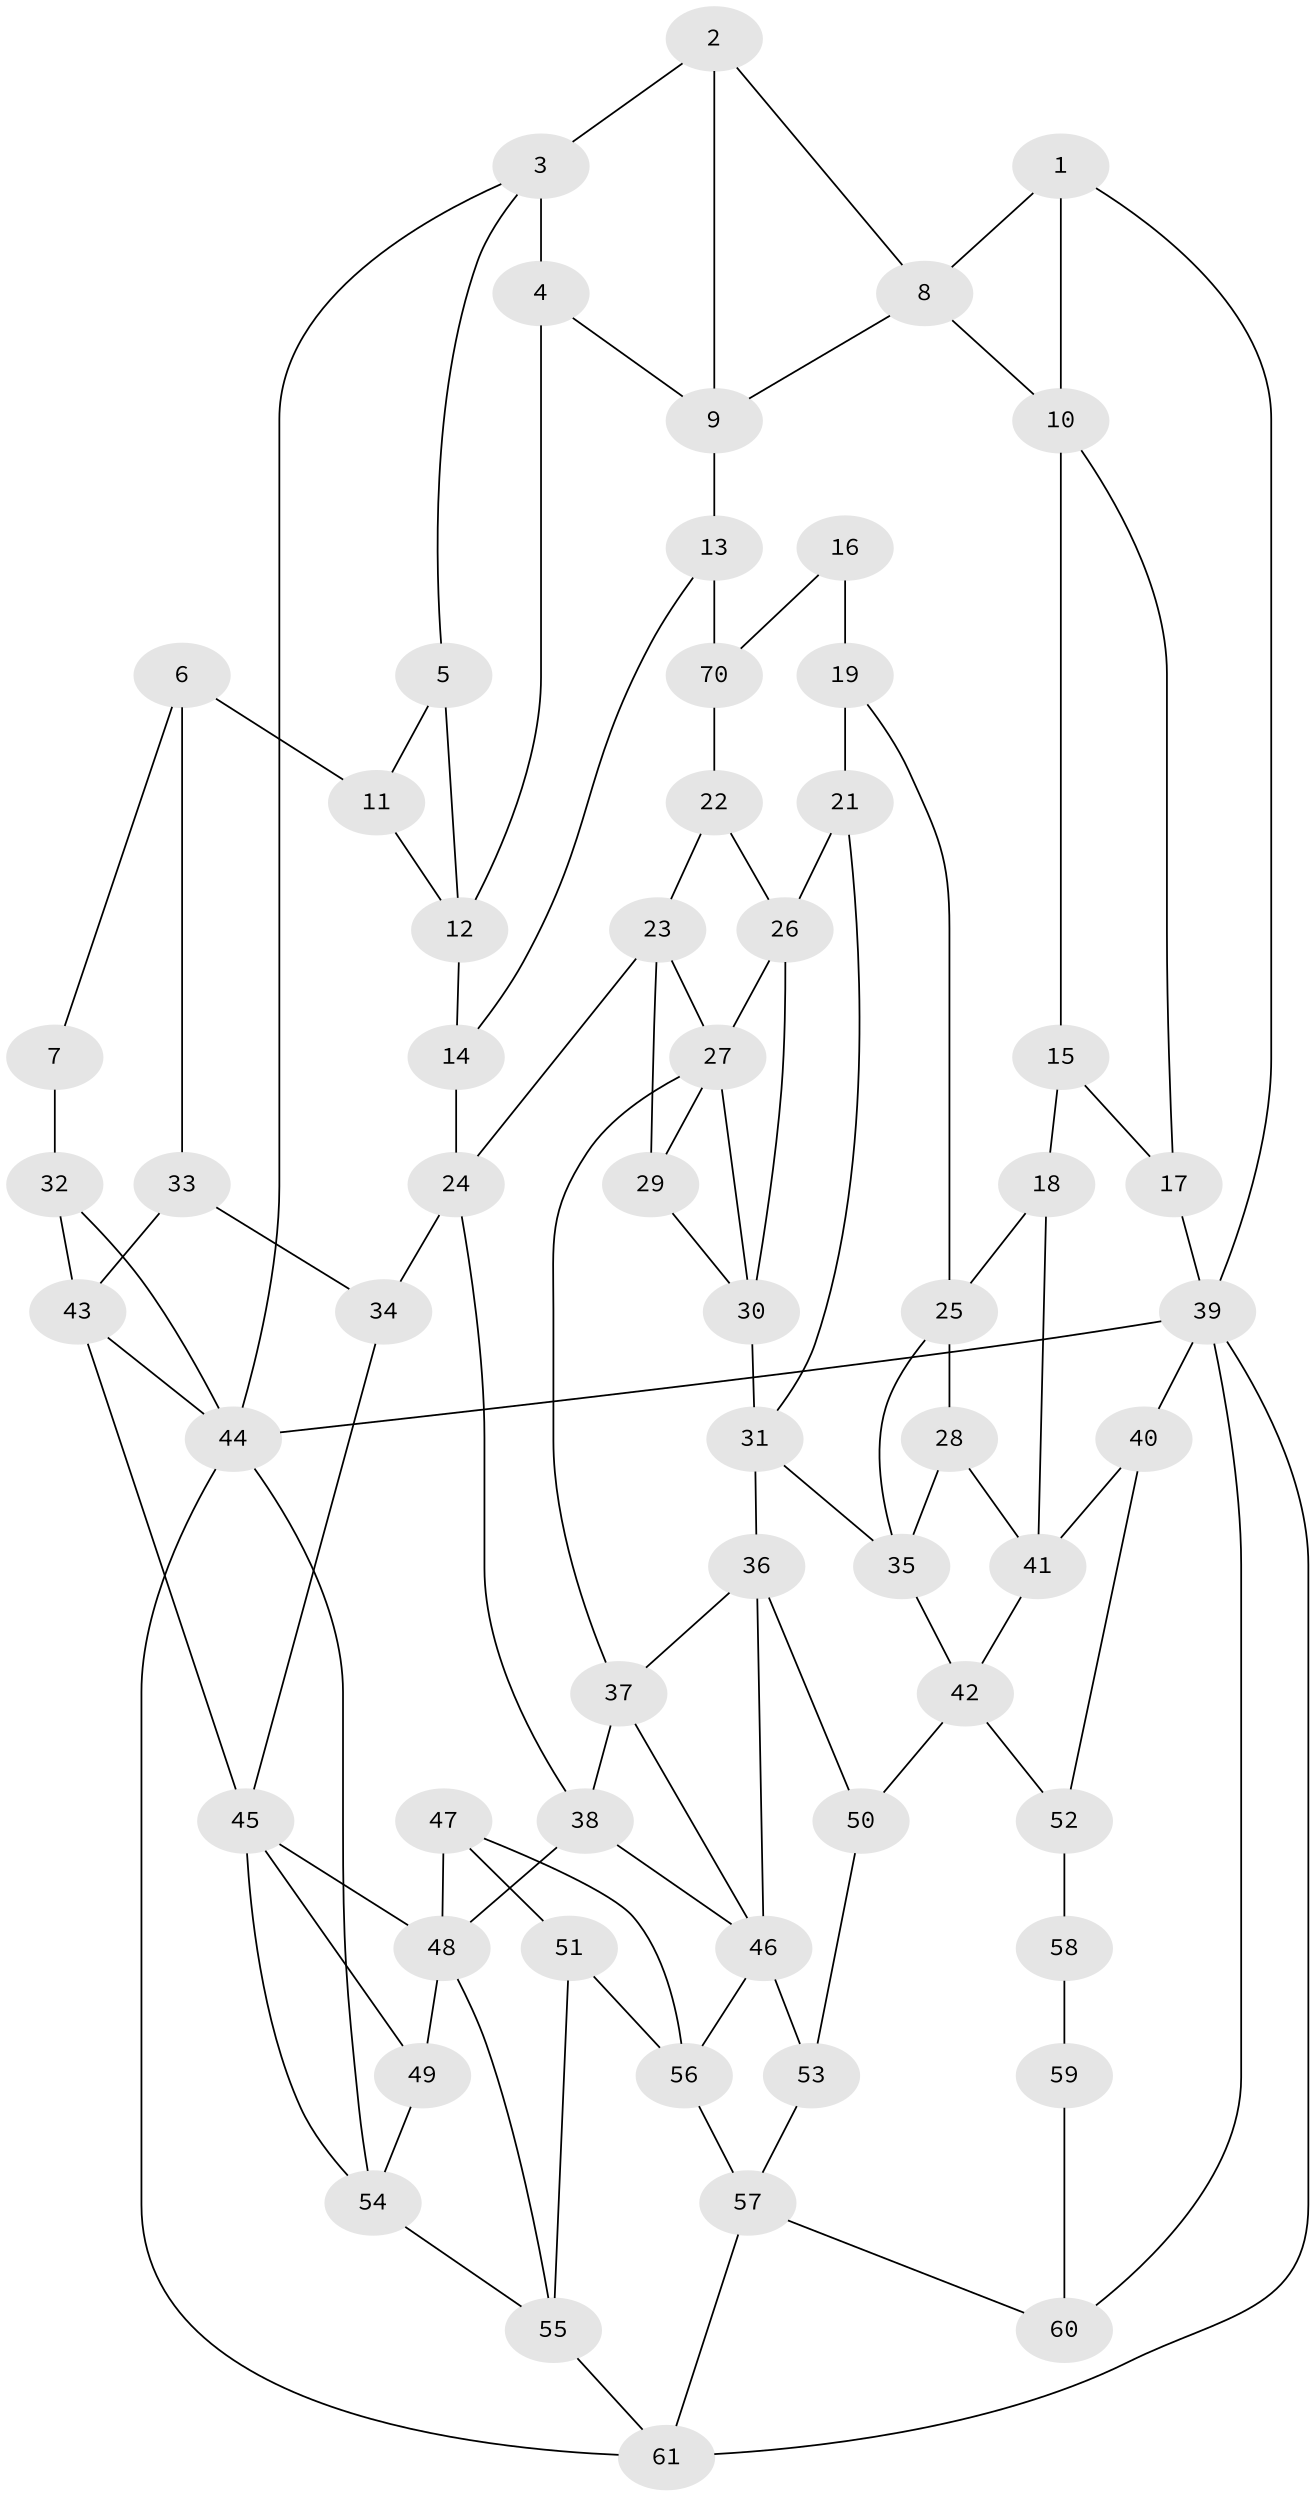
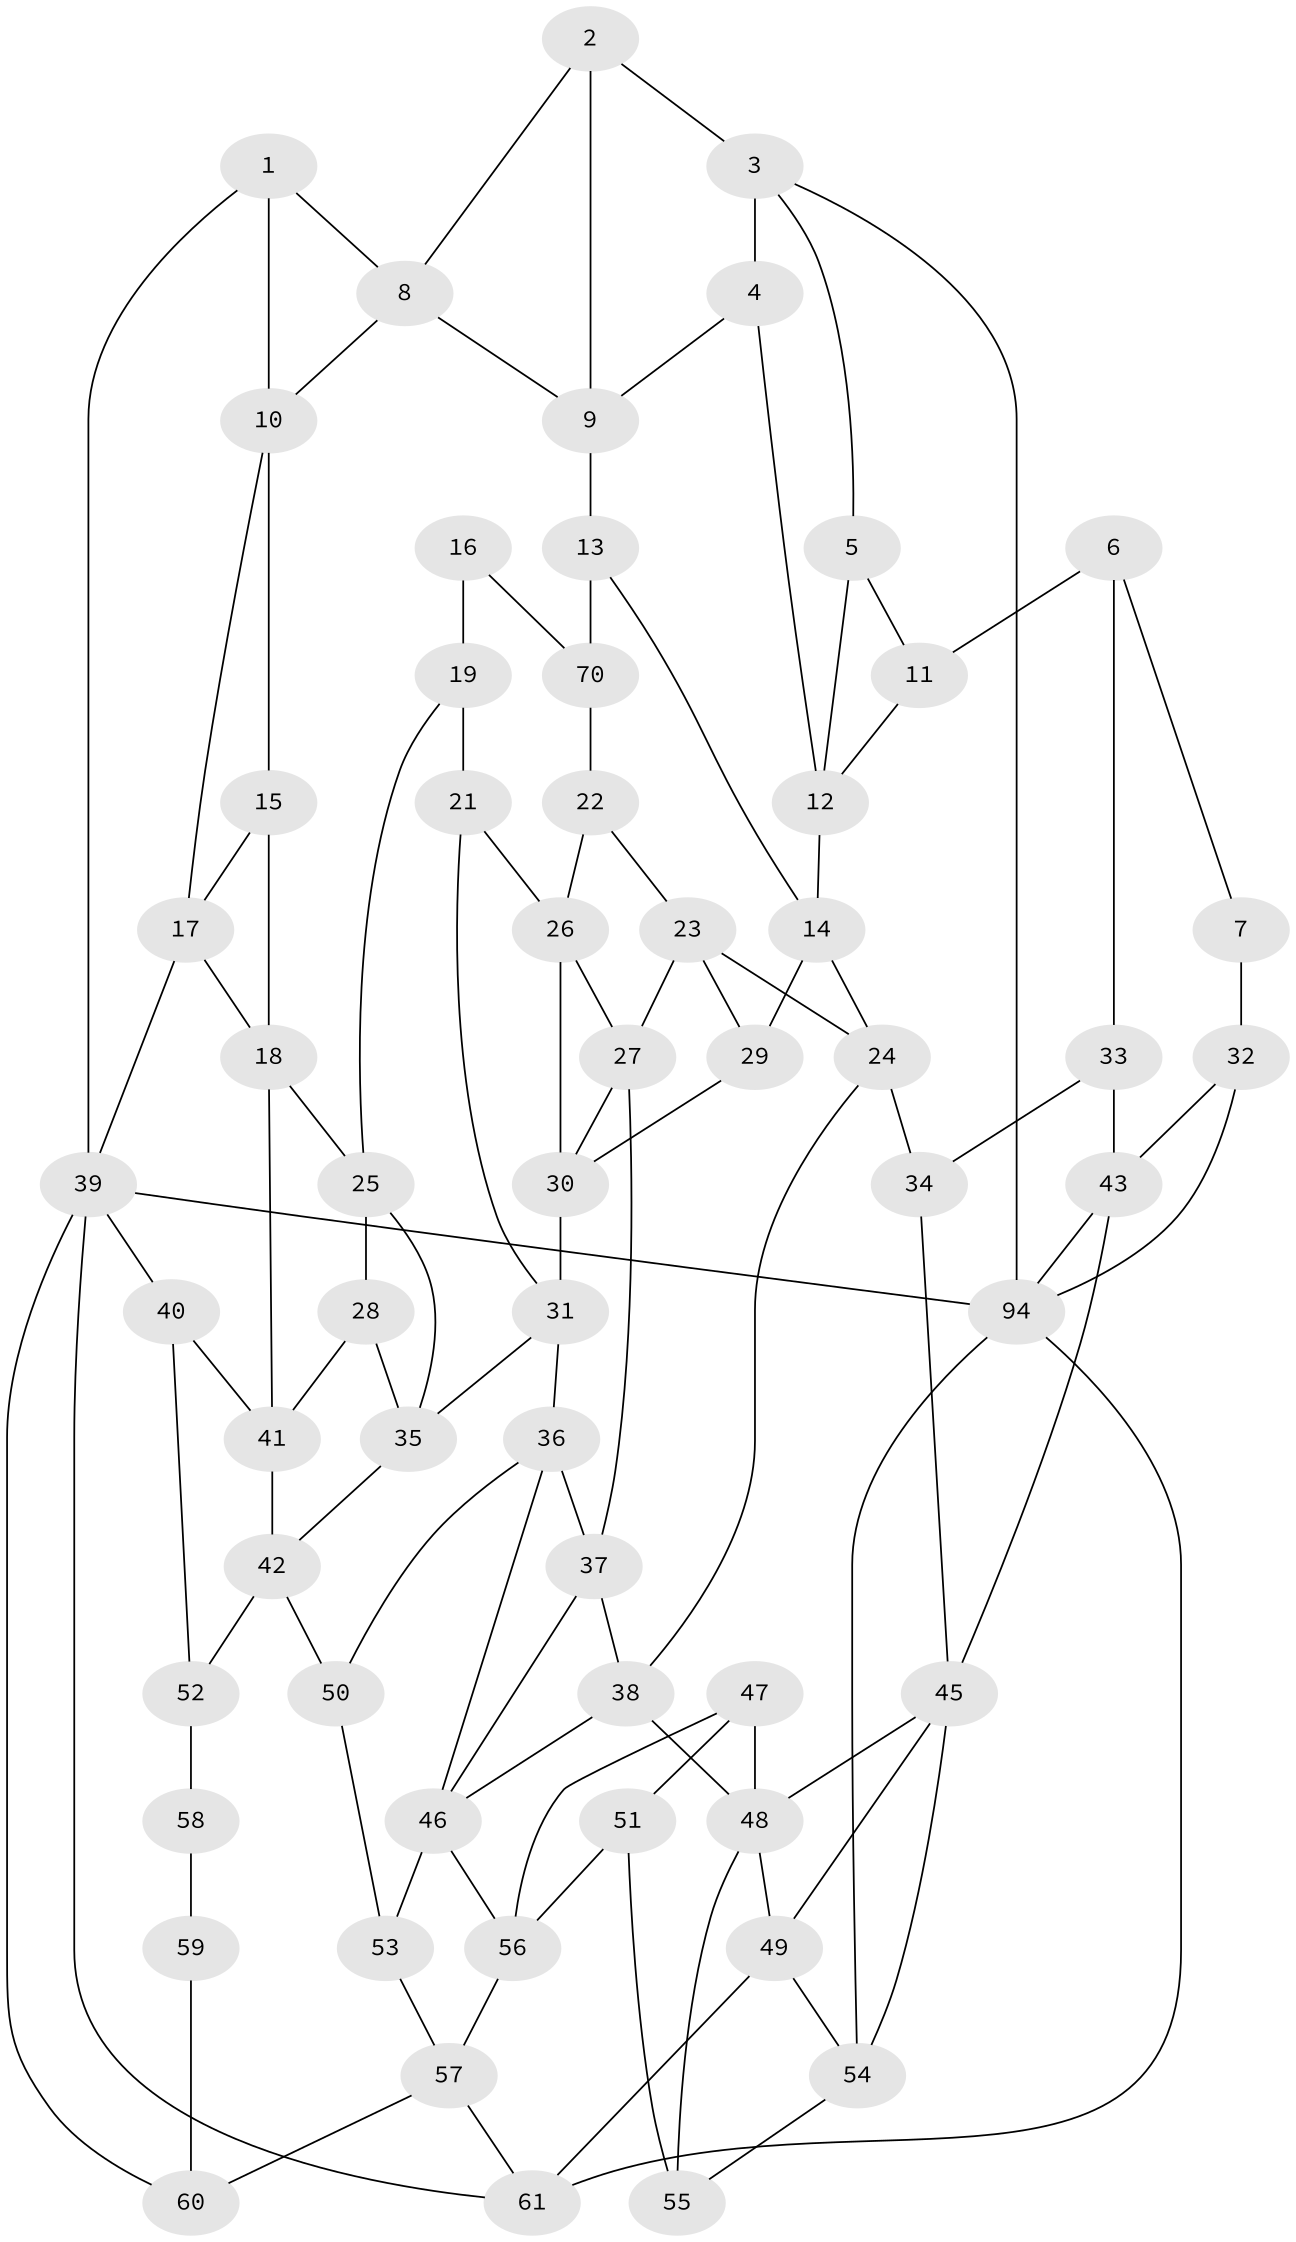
none -> (227, 994)
(684, 1121) -> (791, 983)
(233, 1439) -> (1017, 1312)
(610, 2394) -> (658, 2071)
